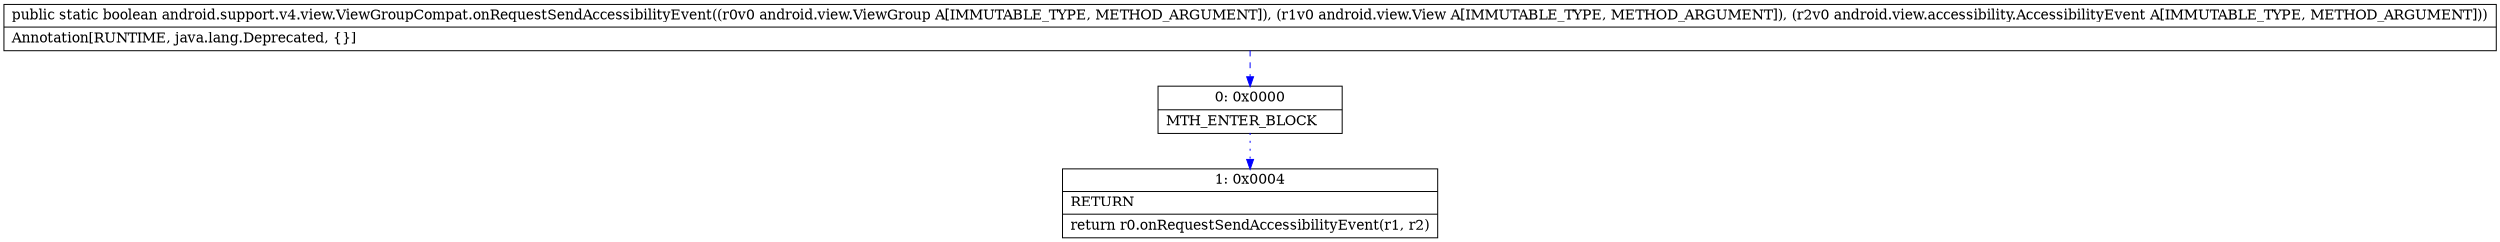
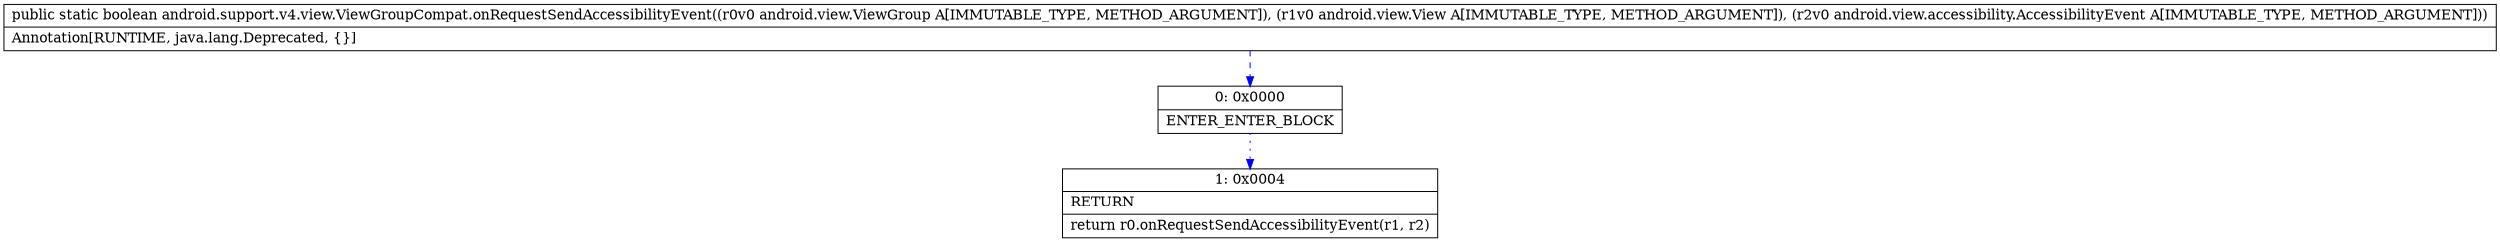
(1242, 121) -> (1250, 121)
